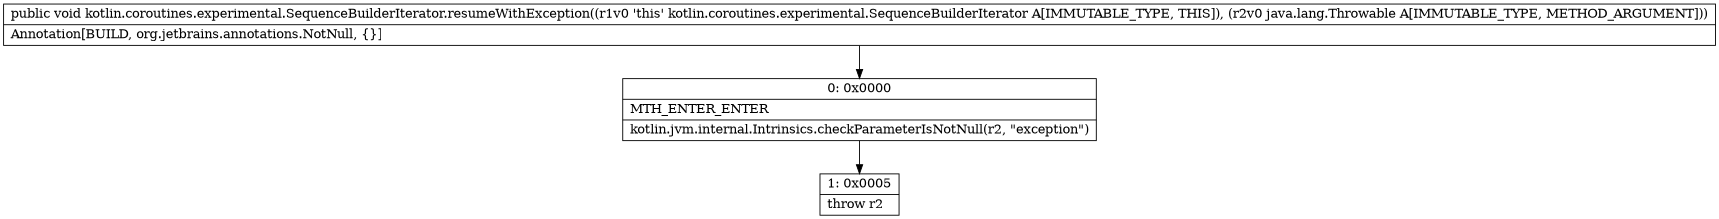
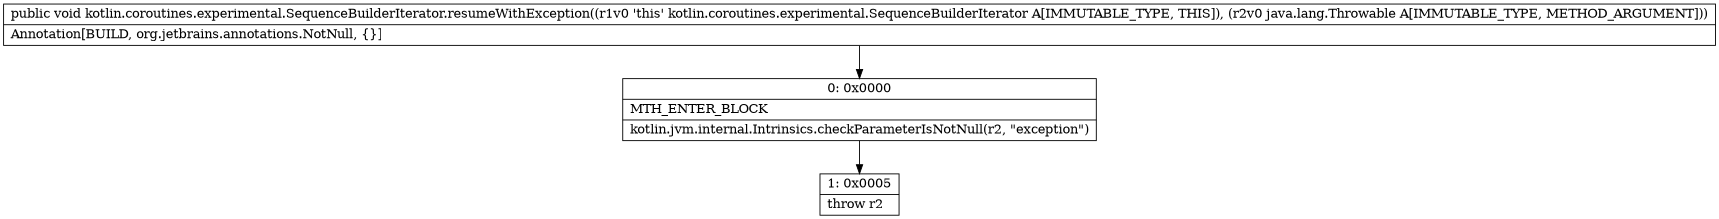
(699, 109) -> (699, 109)
